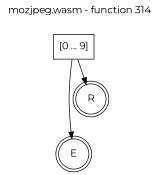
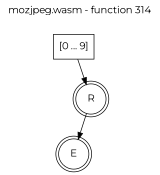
(69, 96) -> (83, 123)
